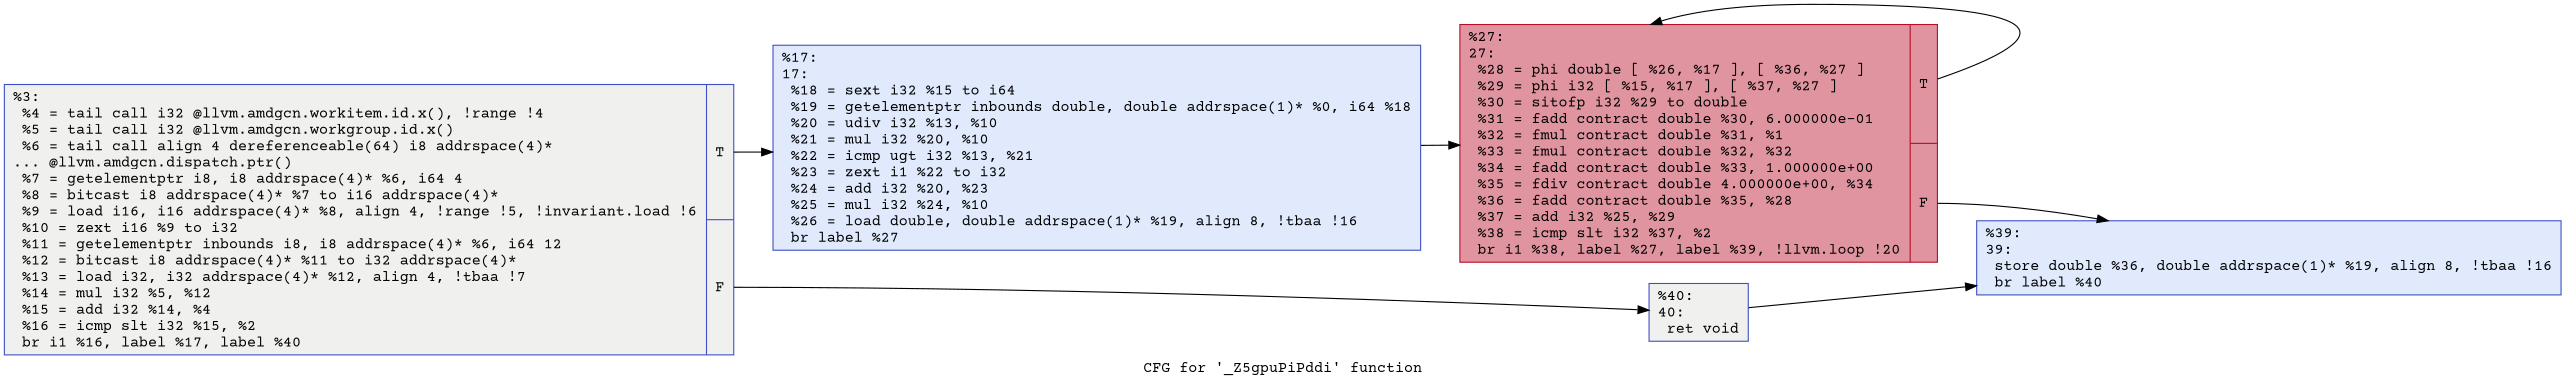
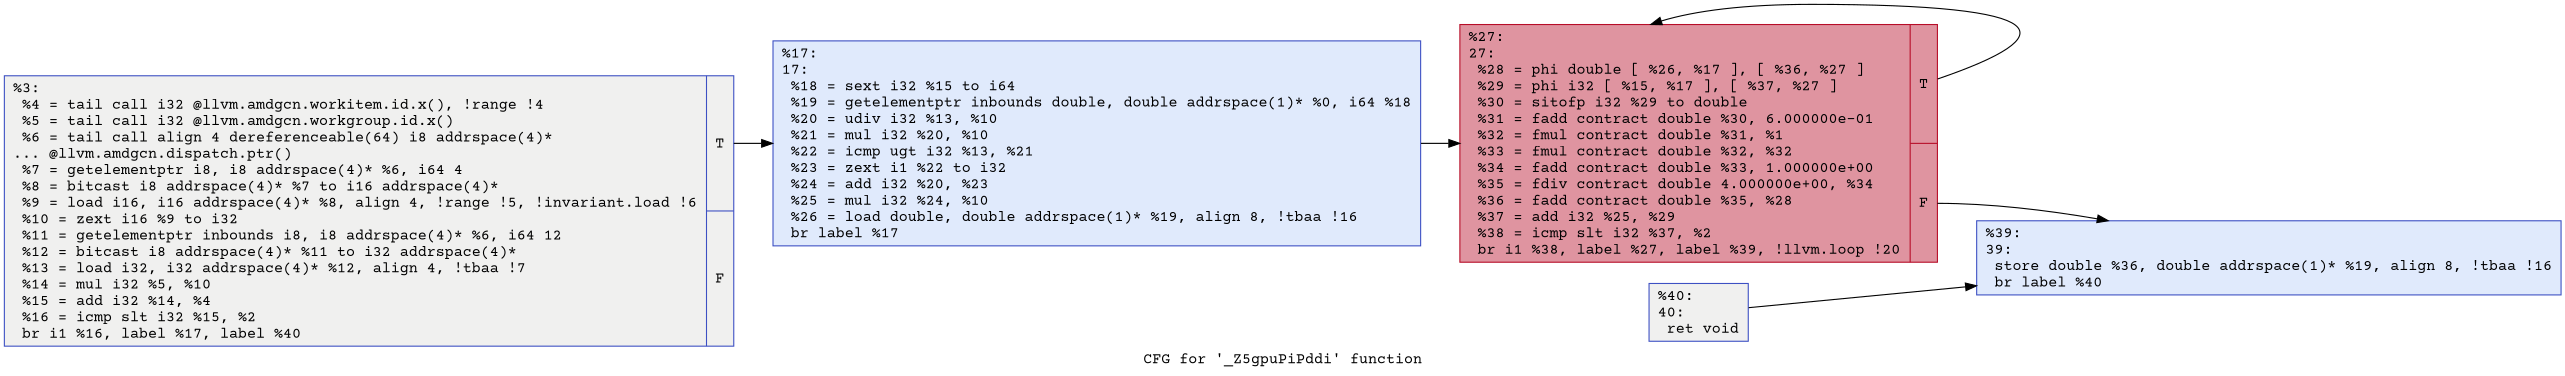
(841, 237) -> (841, 233)
(112, 293) -> (112, 284)
(1186, 294) -> none
